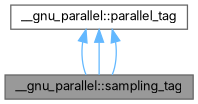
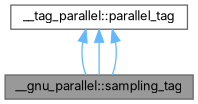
(99, 17) -> (99, 17)
